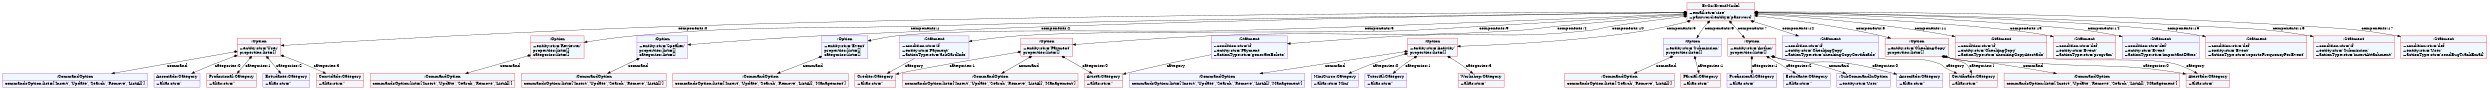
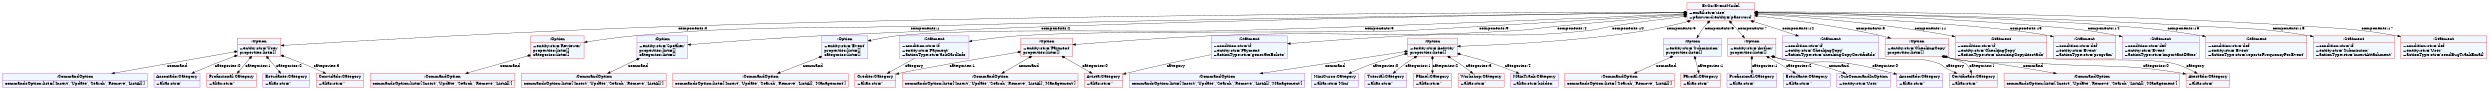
none -> (1432, 80)
none -> (1534, 80)
